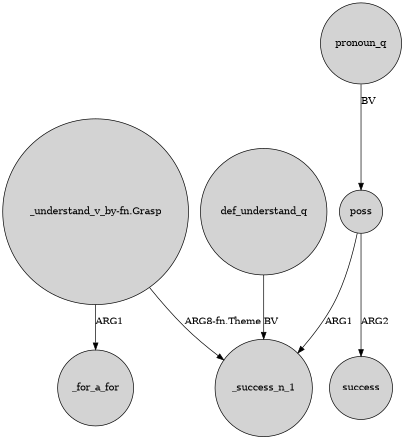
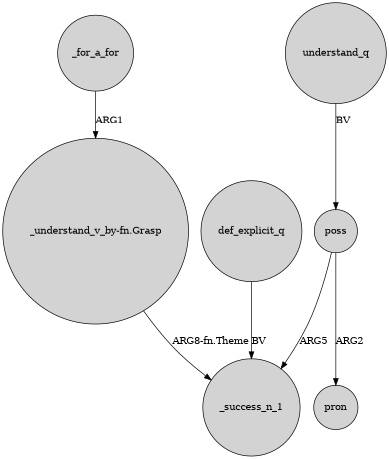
(361, 43) -> (336, 53)
(264, 212) -> (251, 231)
(339, 322) -> (314, 341)
(96, 324) -> (96, 111)
(361, 388) -> (336, 407)
